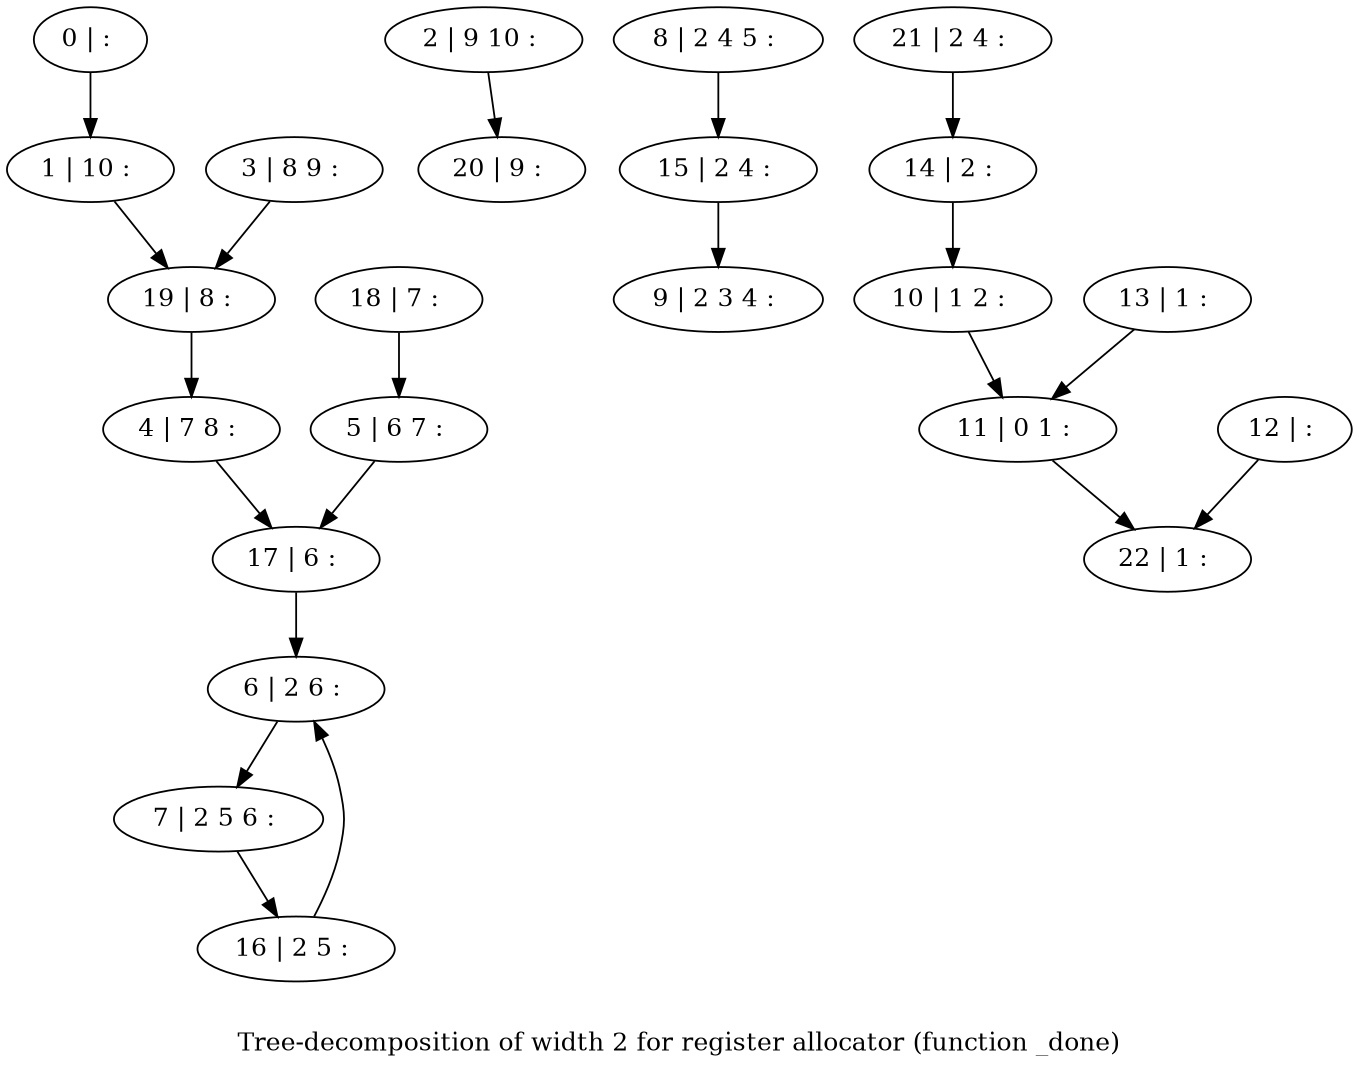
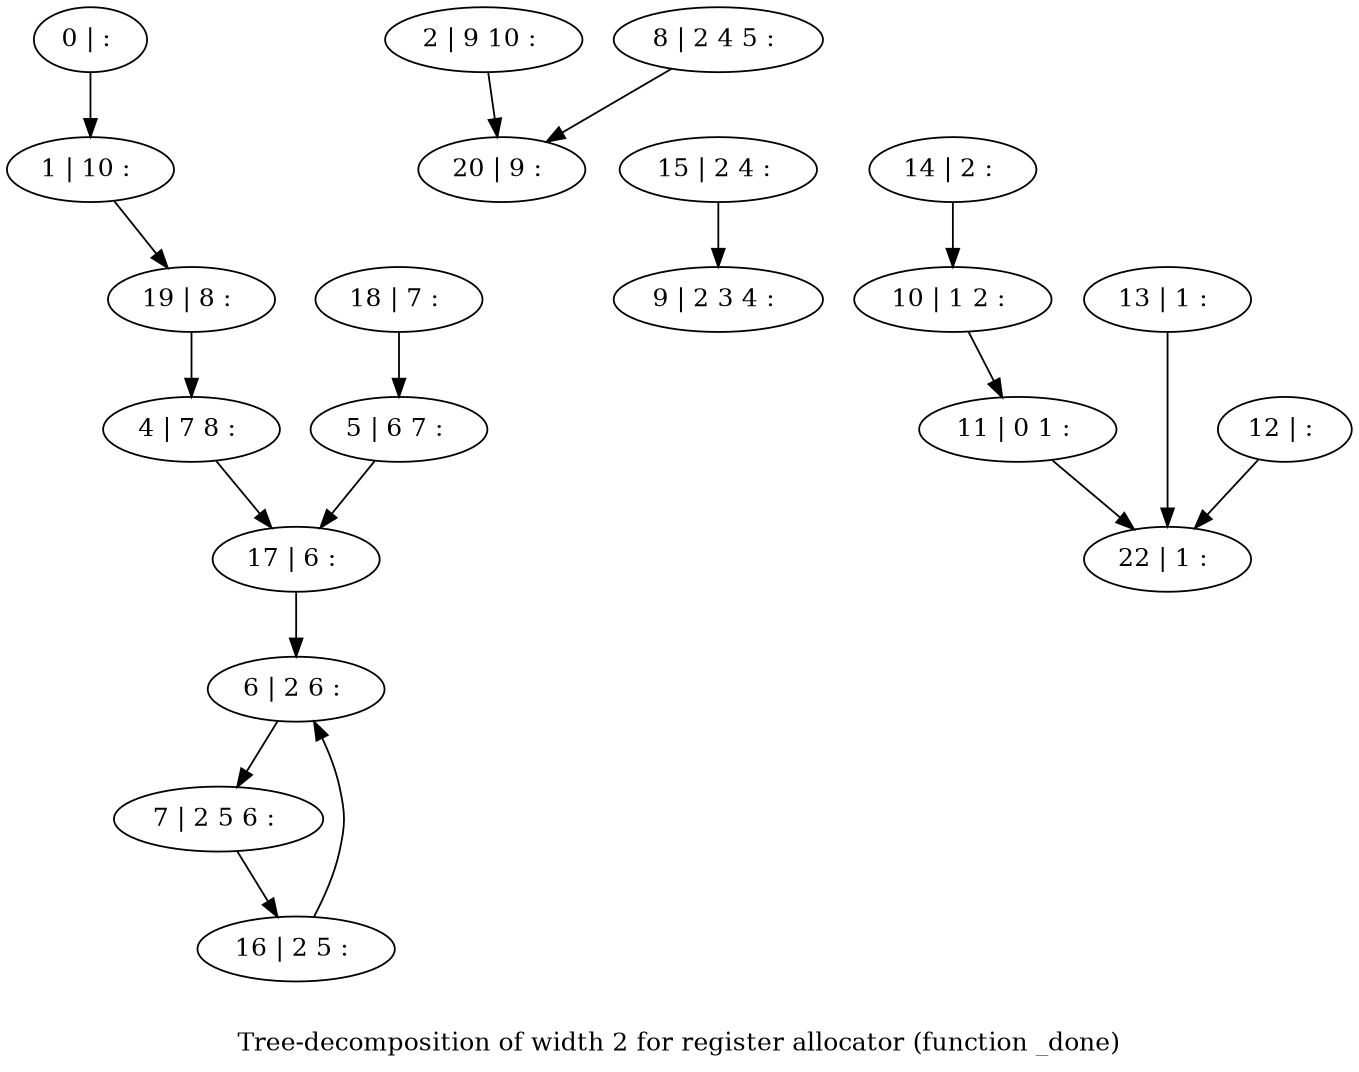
(953, 40) -> none
(718, 96) -> (617, 101)
(294, 170) -> none
(1100, 358) -> (1168, 420)
